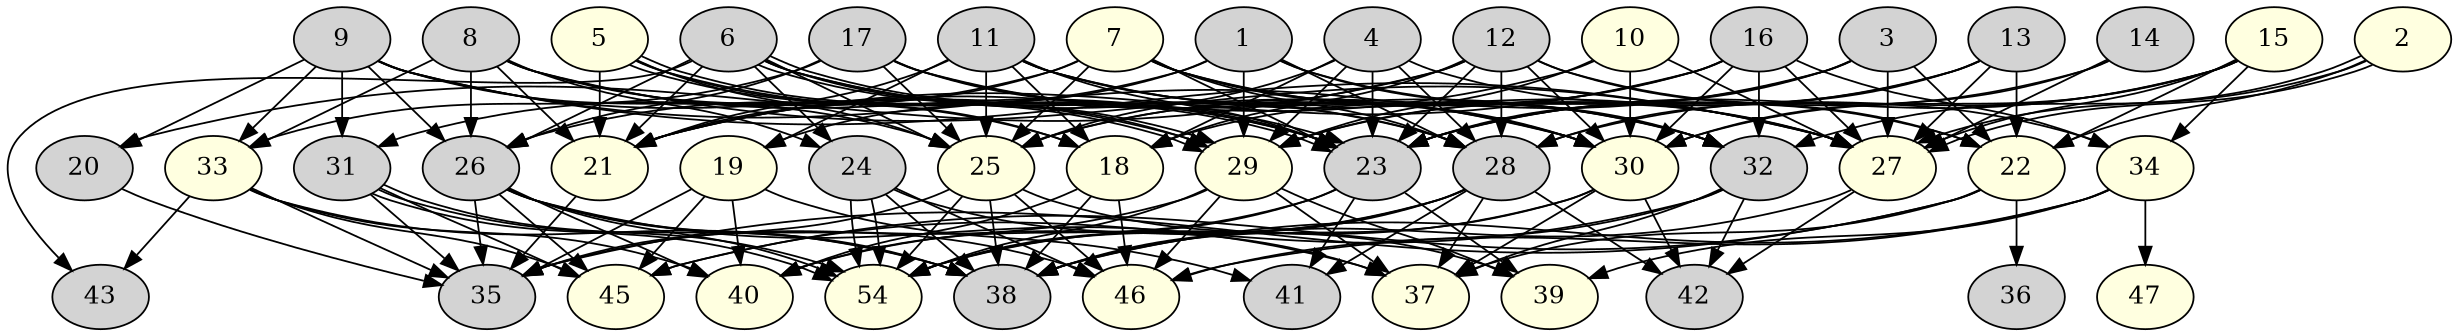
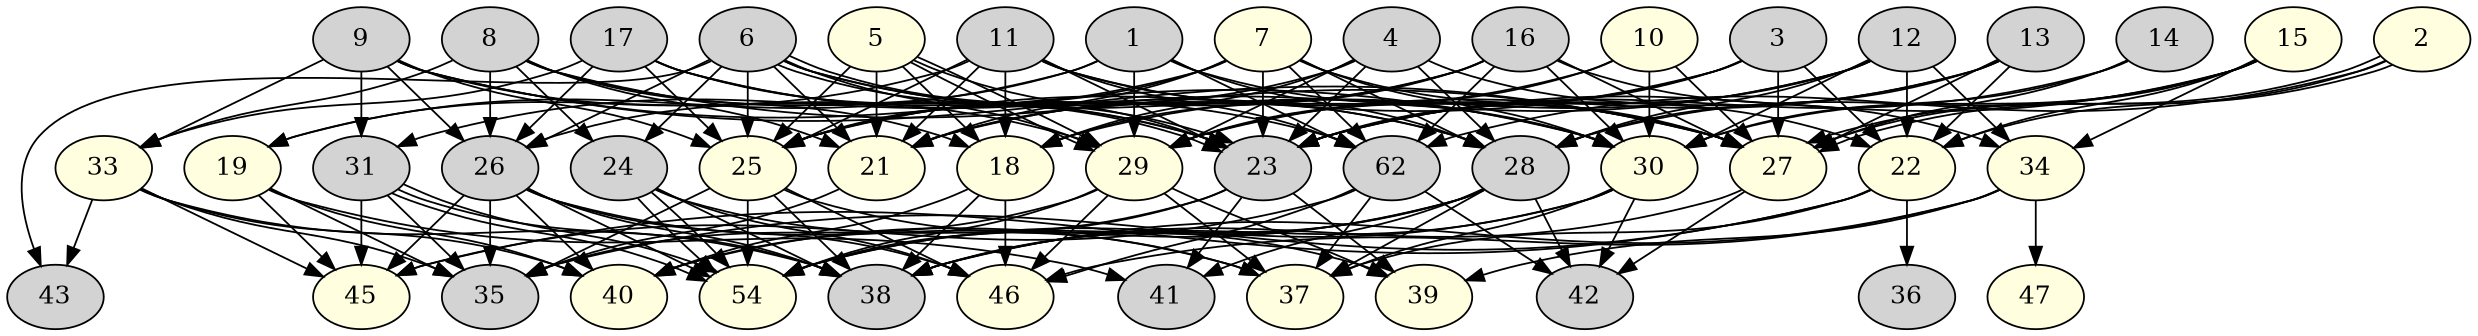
(85, 168) -> none
(1759, 168) -> (1392, 168)
